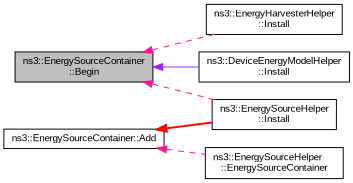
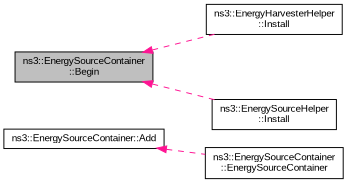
(274, 67) -> none
(189, 125) -> none
(274, 163) -> (274, 163)
